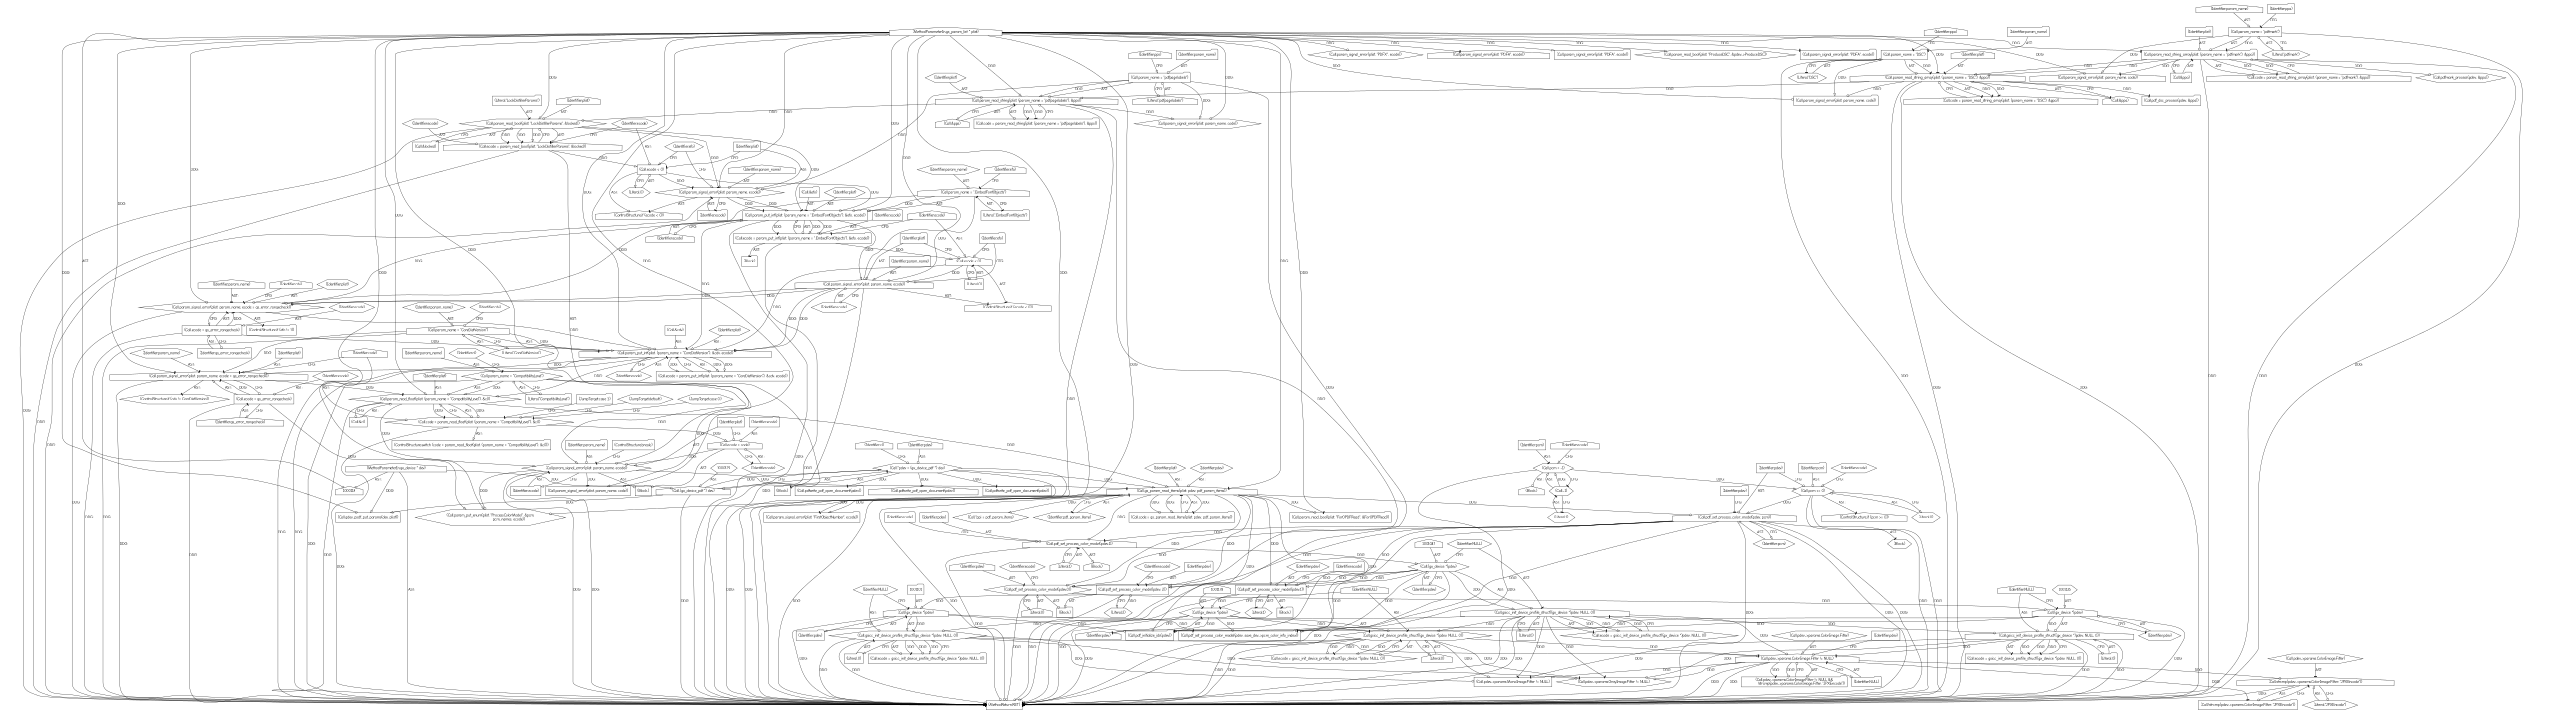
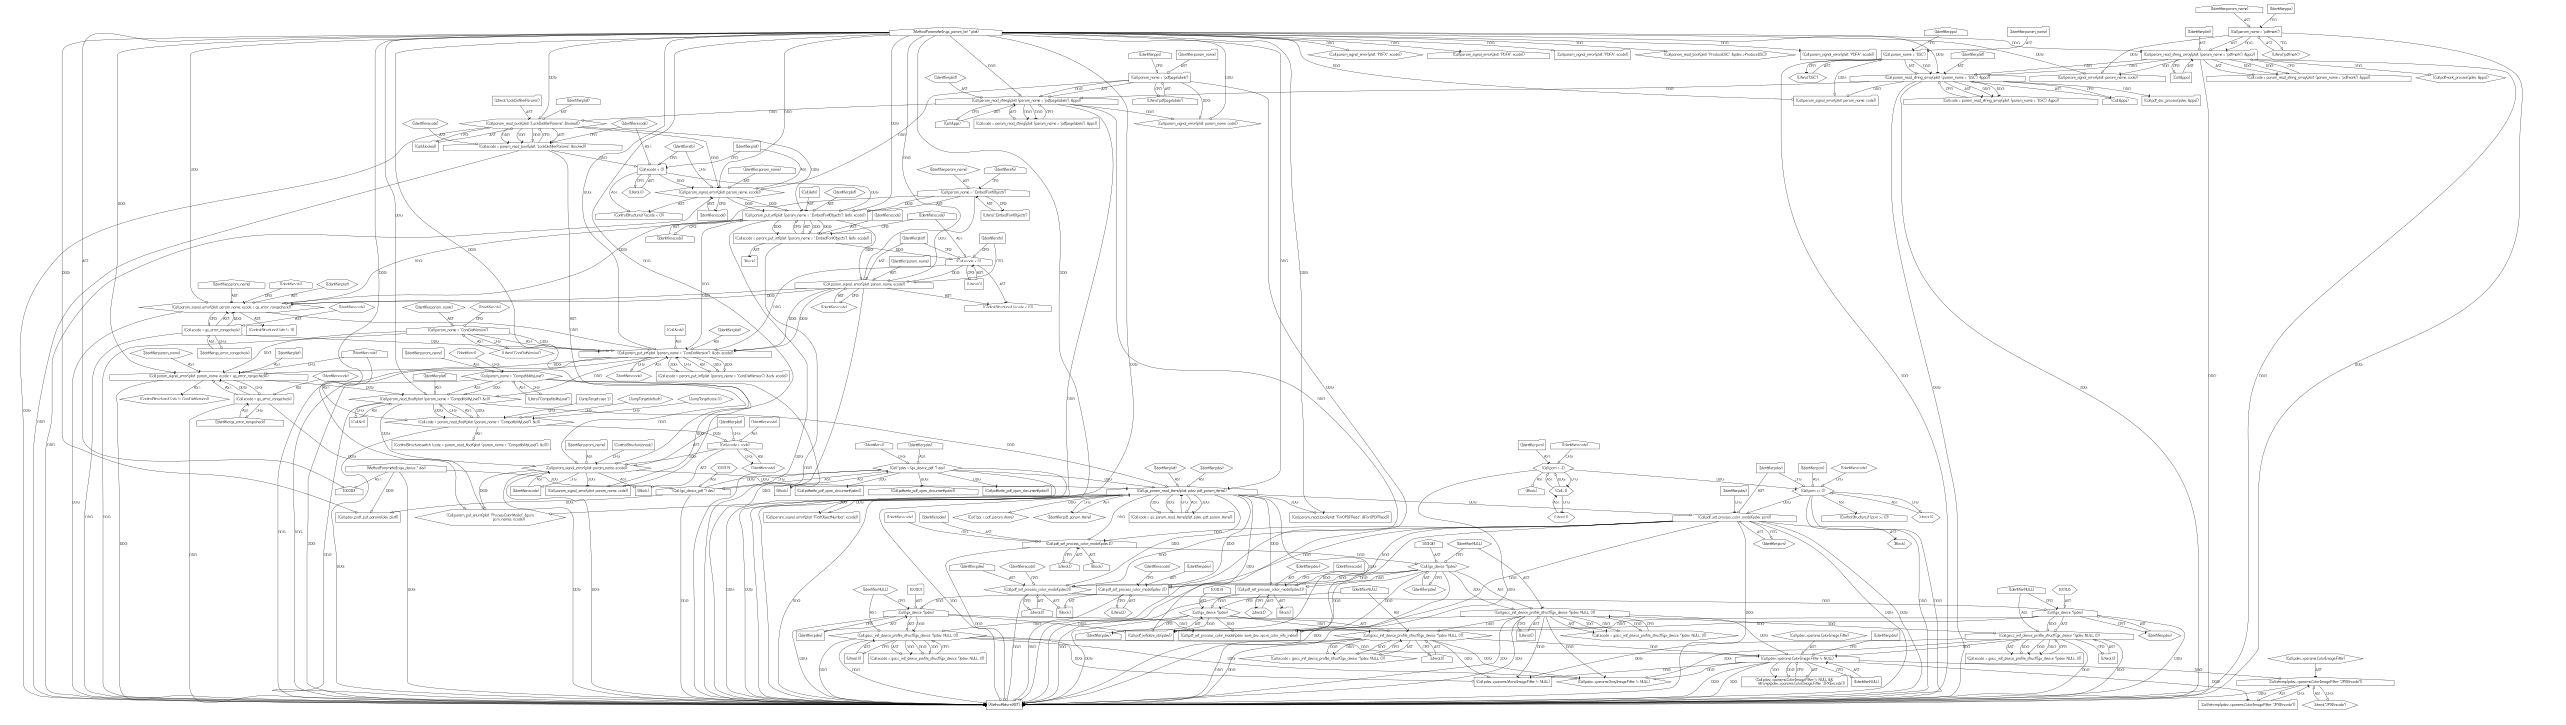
(1683, 479) -> (1683, 479)
(412, 590) -> (412, 590)
(1133, 601) -> (1133, 601)
